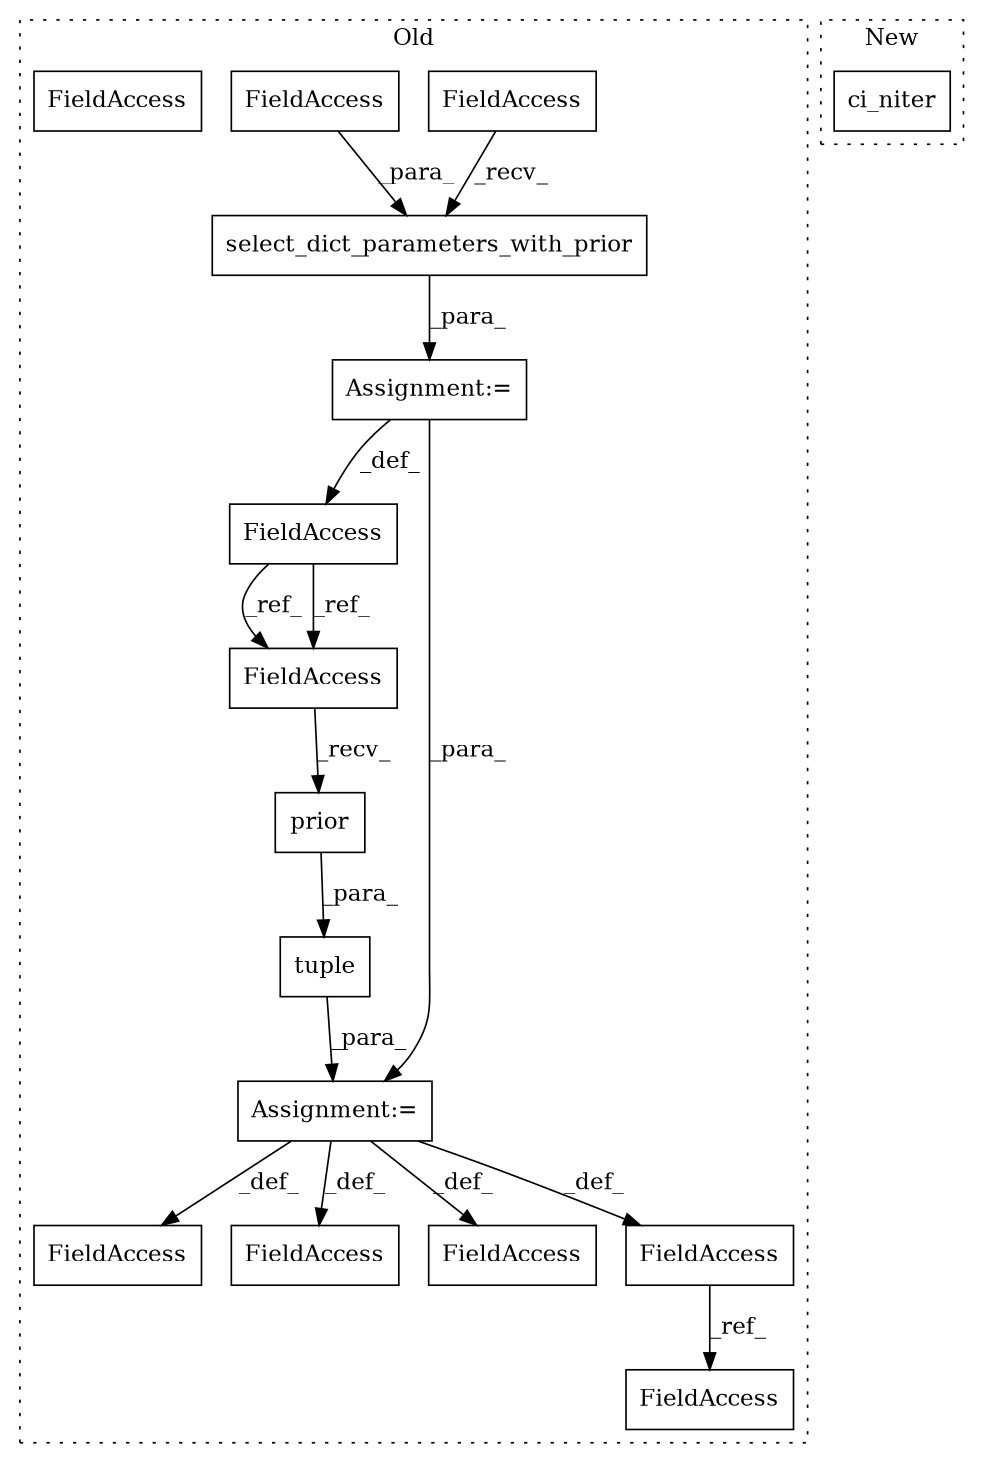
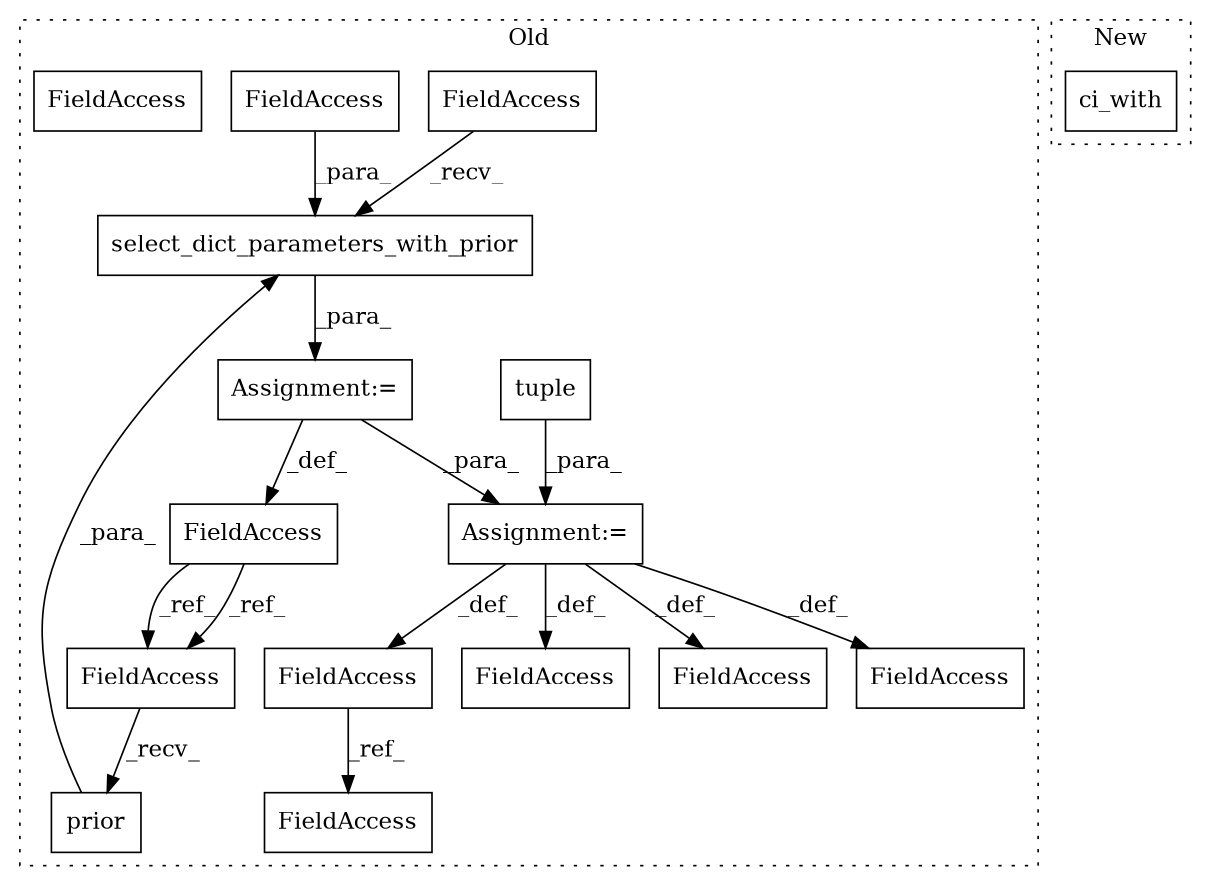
(892, 101) -> (1121, 101)
(322, 886) -> (77, 510)
